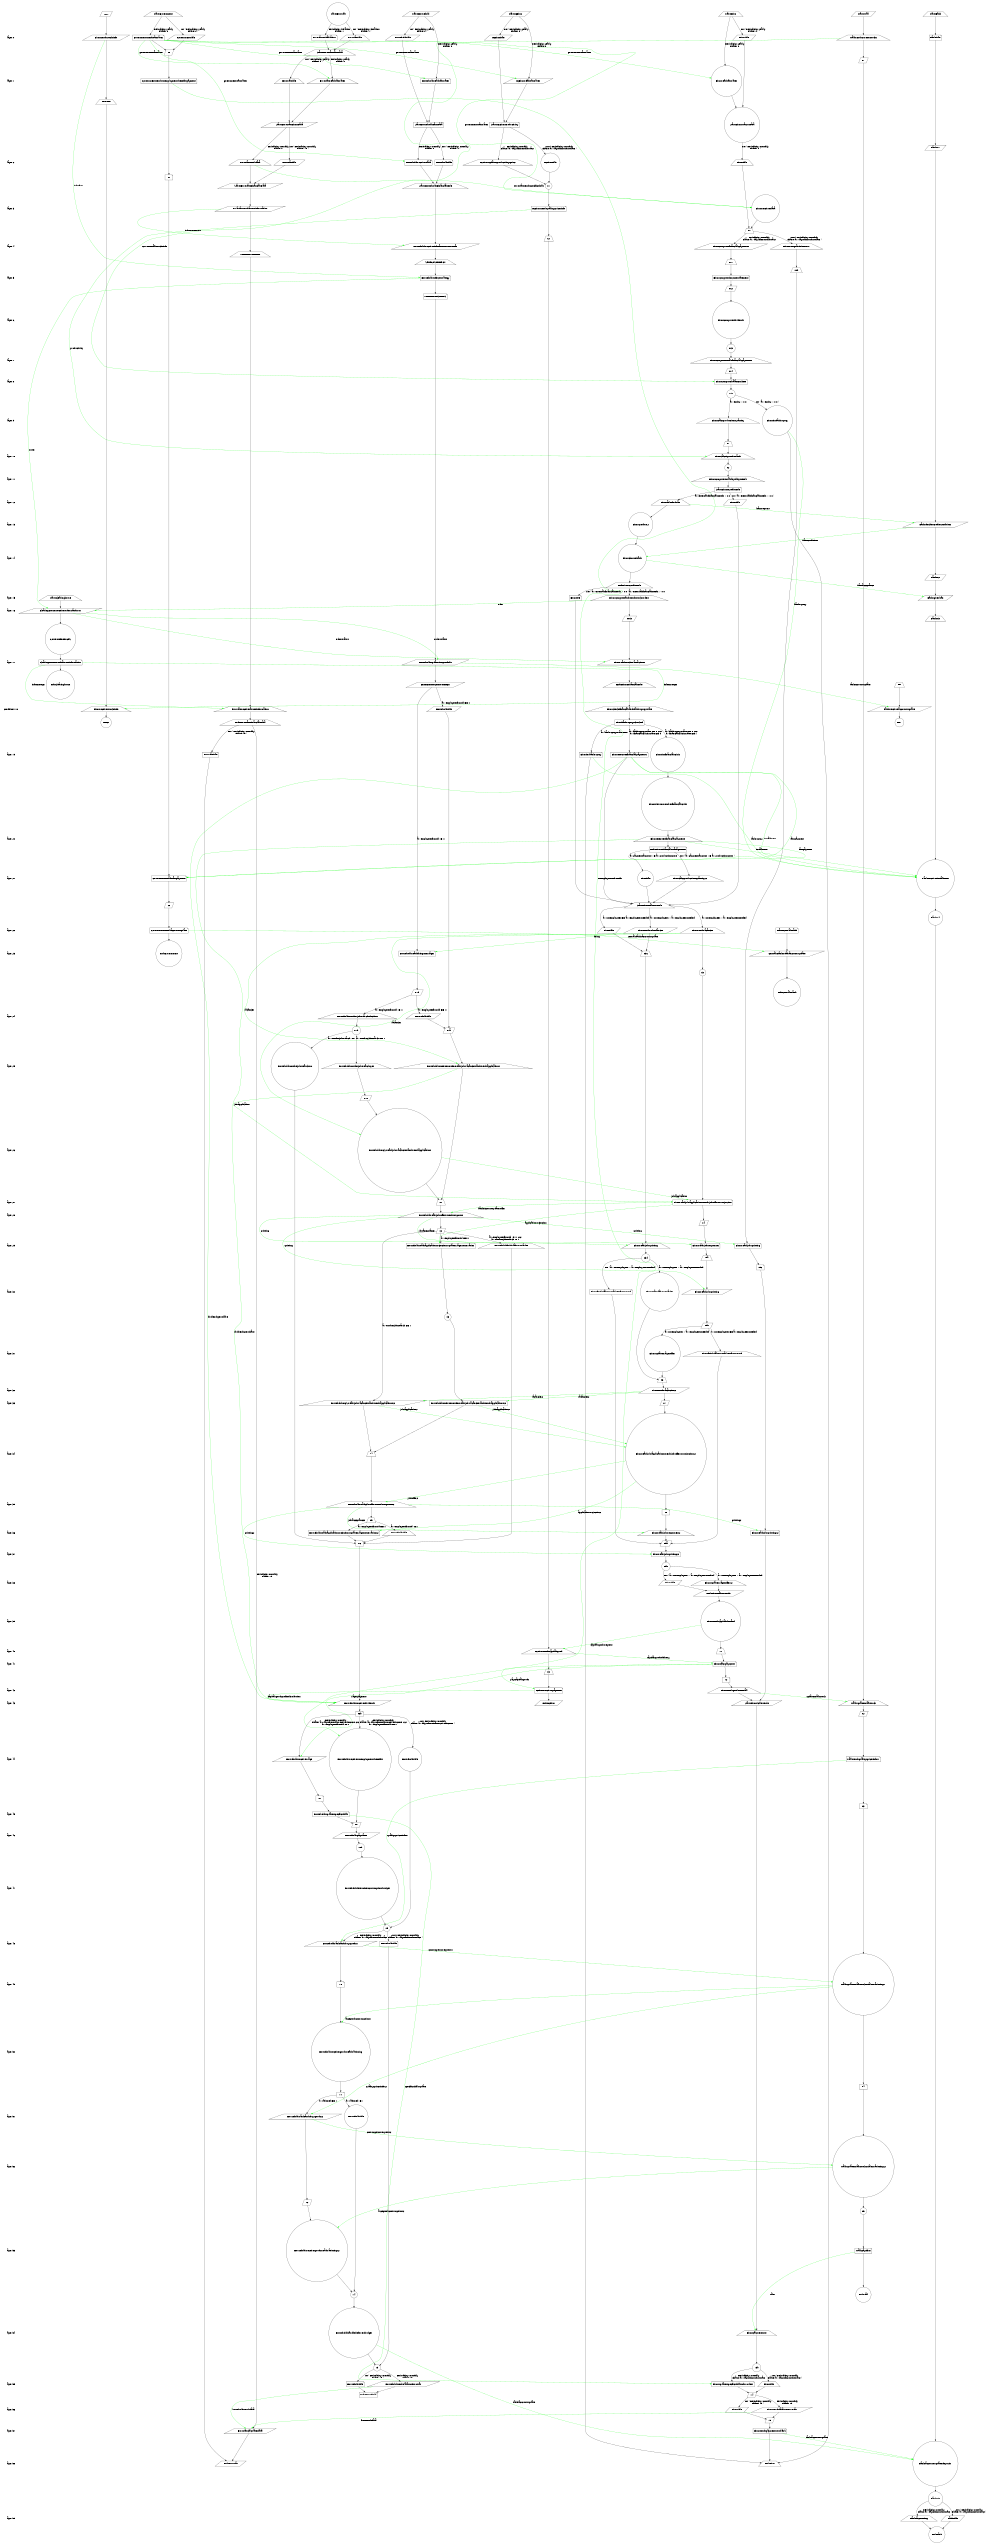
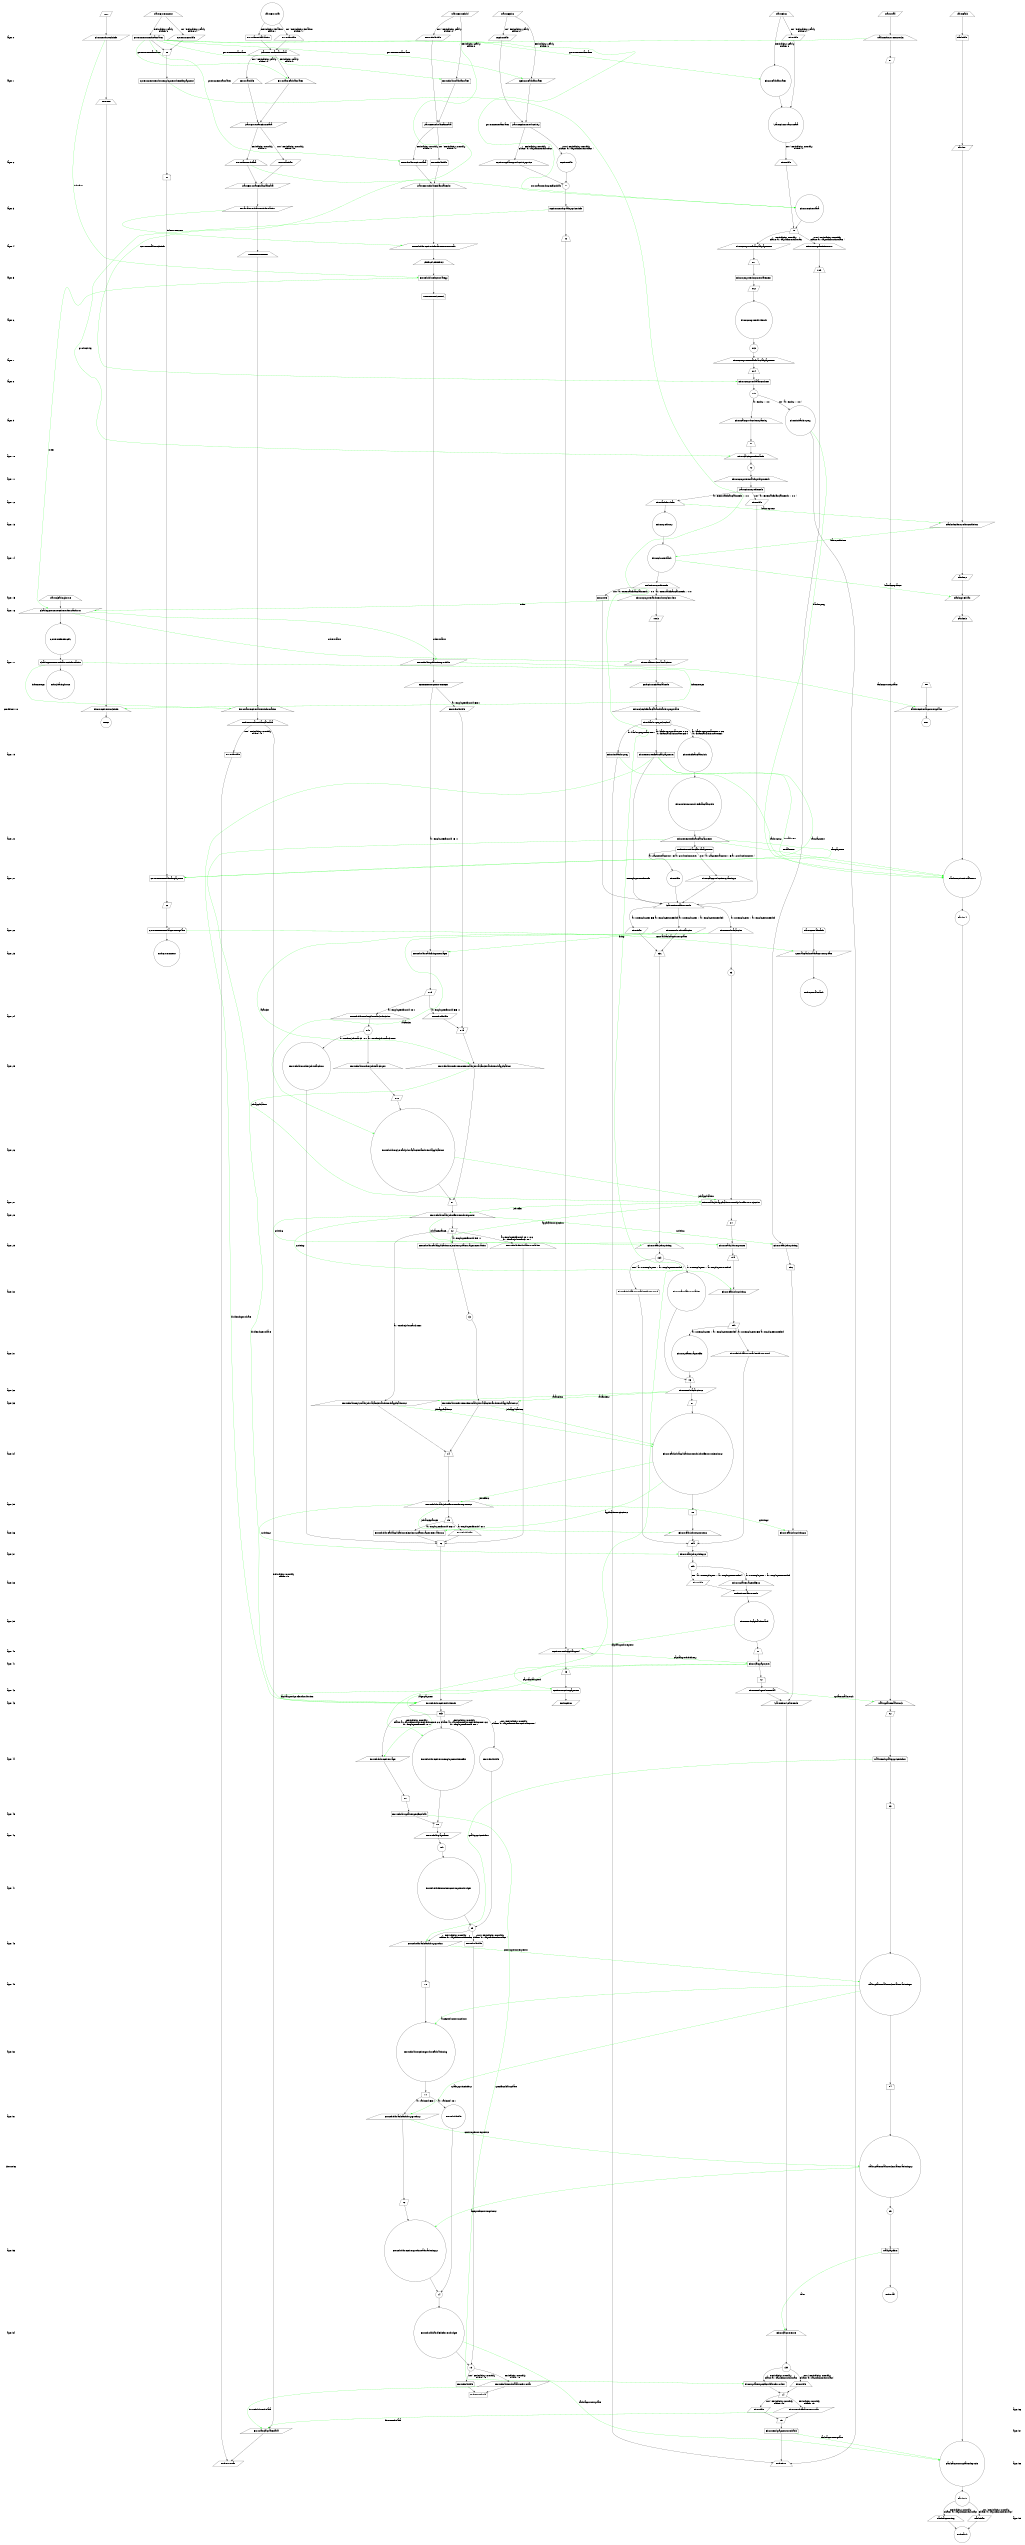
(492, 1209) -> (518, 1209)
(11, 2167) -> (11, 2167)
(11, 2384) -> none
